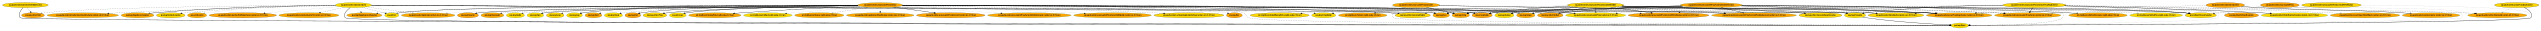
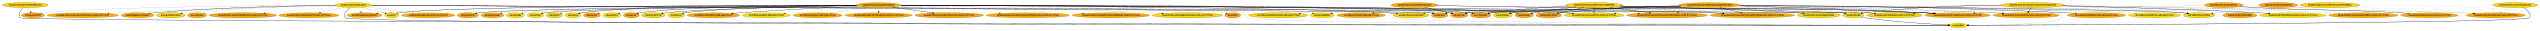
(1905, 8) -> (1903, 8)
(555, 15) -> (554, 15)
